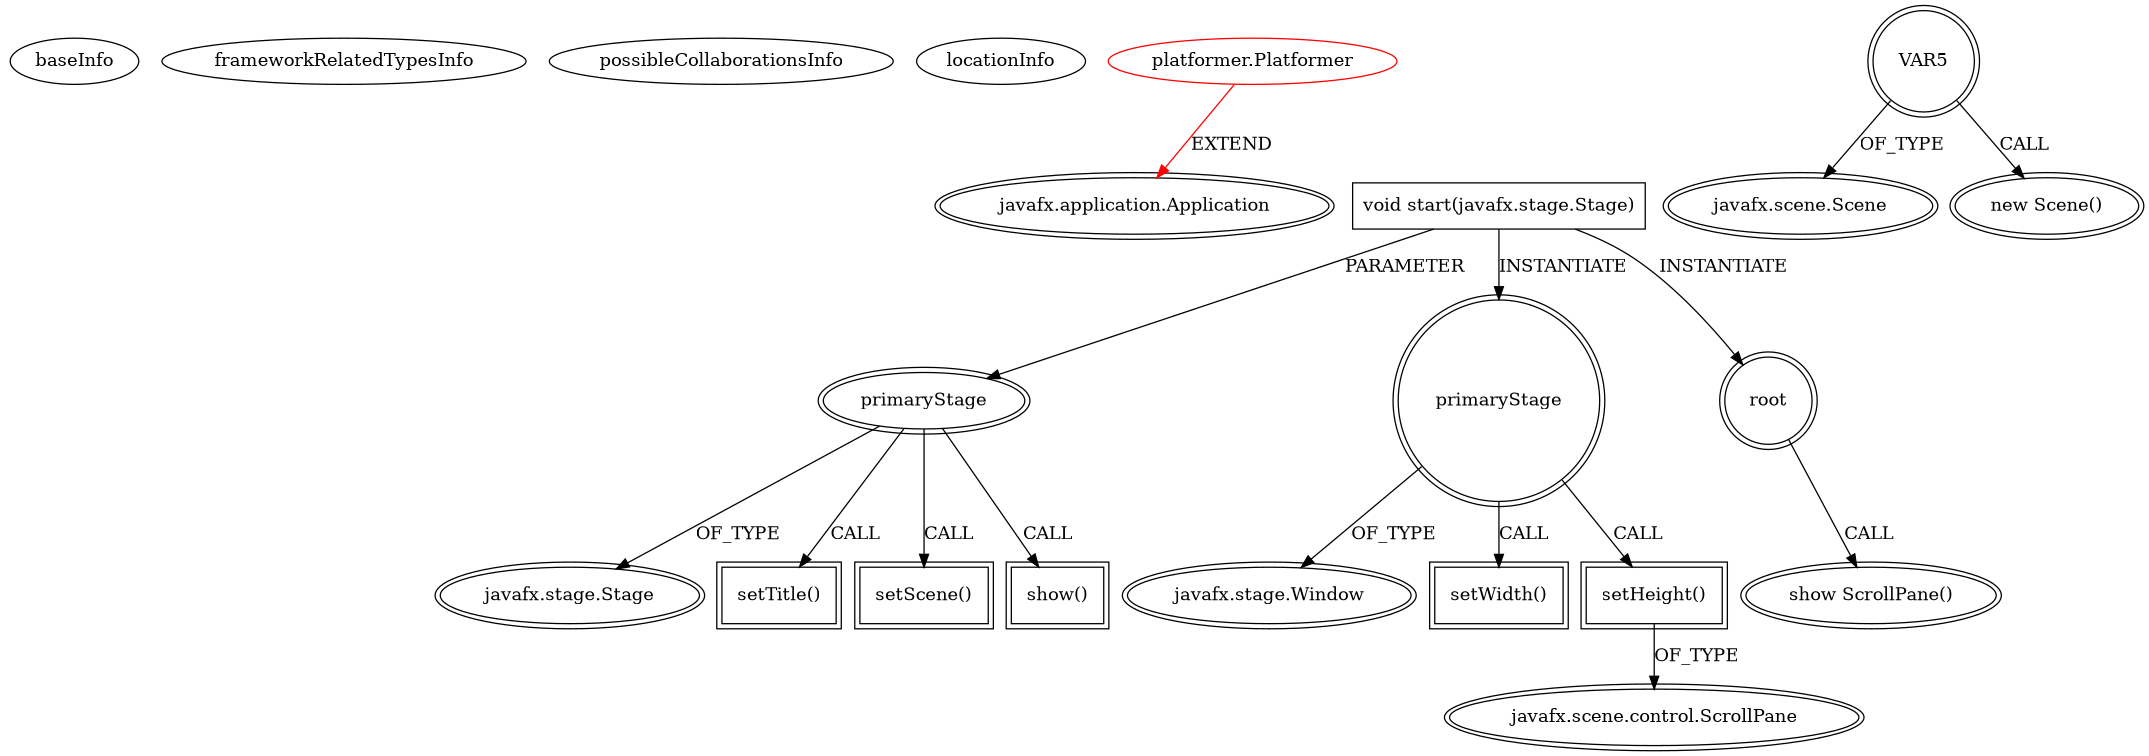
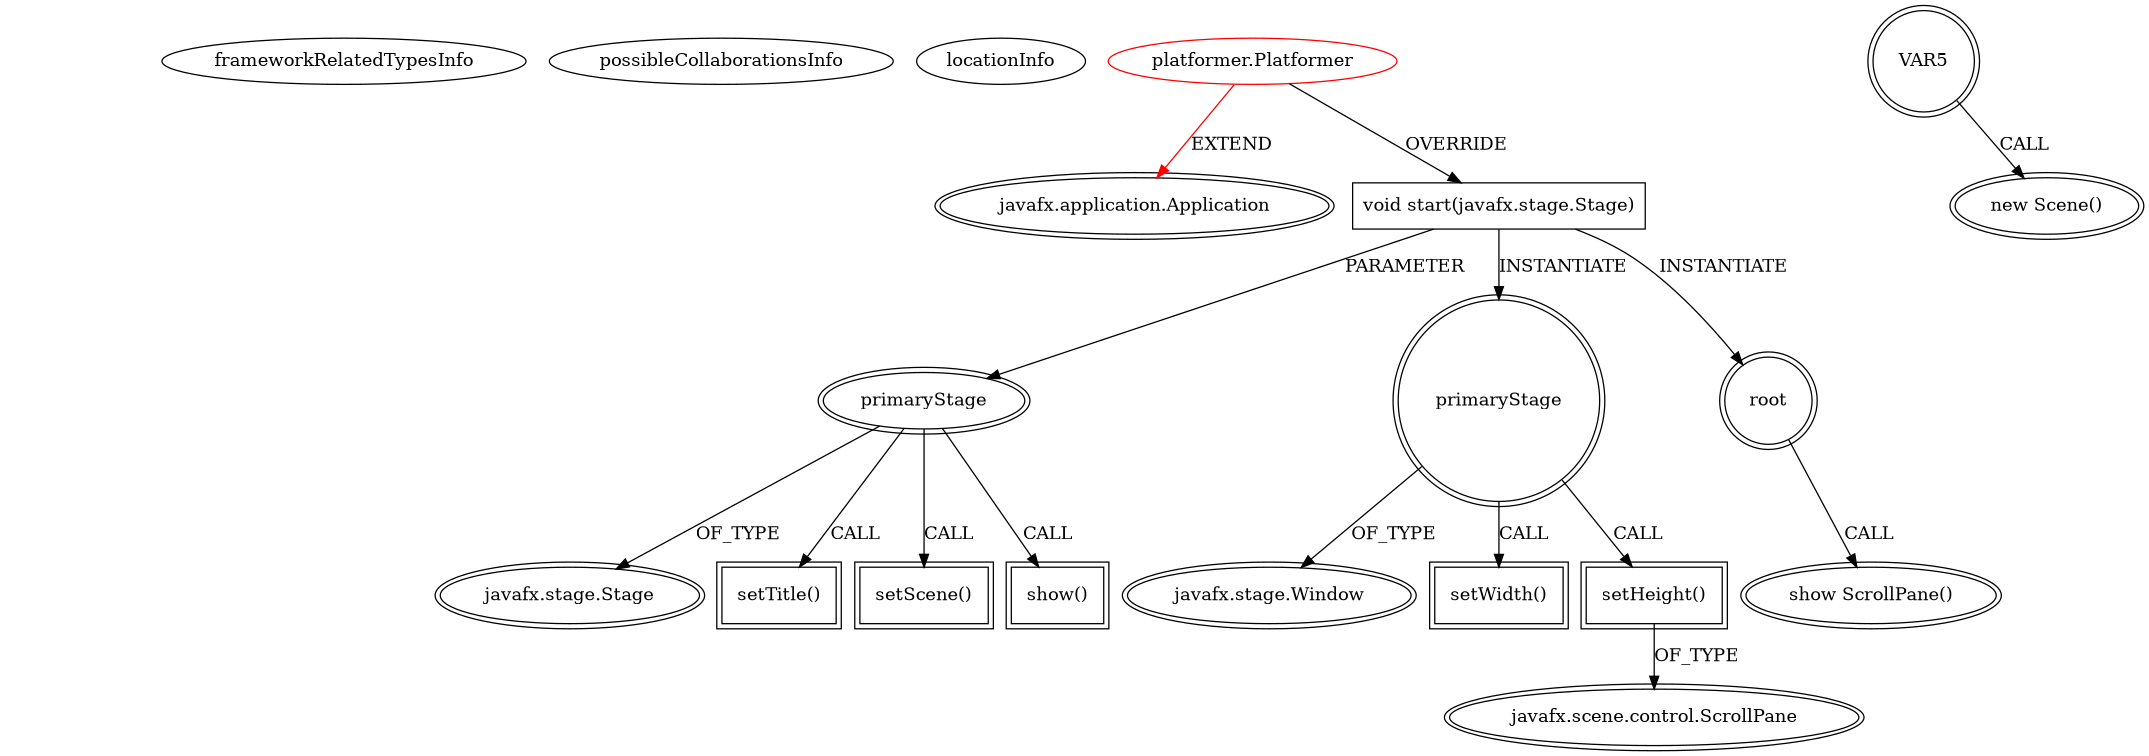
(74, 61) -> none
none -> (1370, 130)
(1801, 206) -> none
